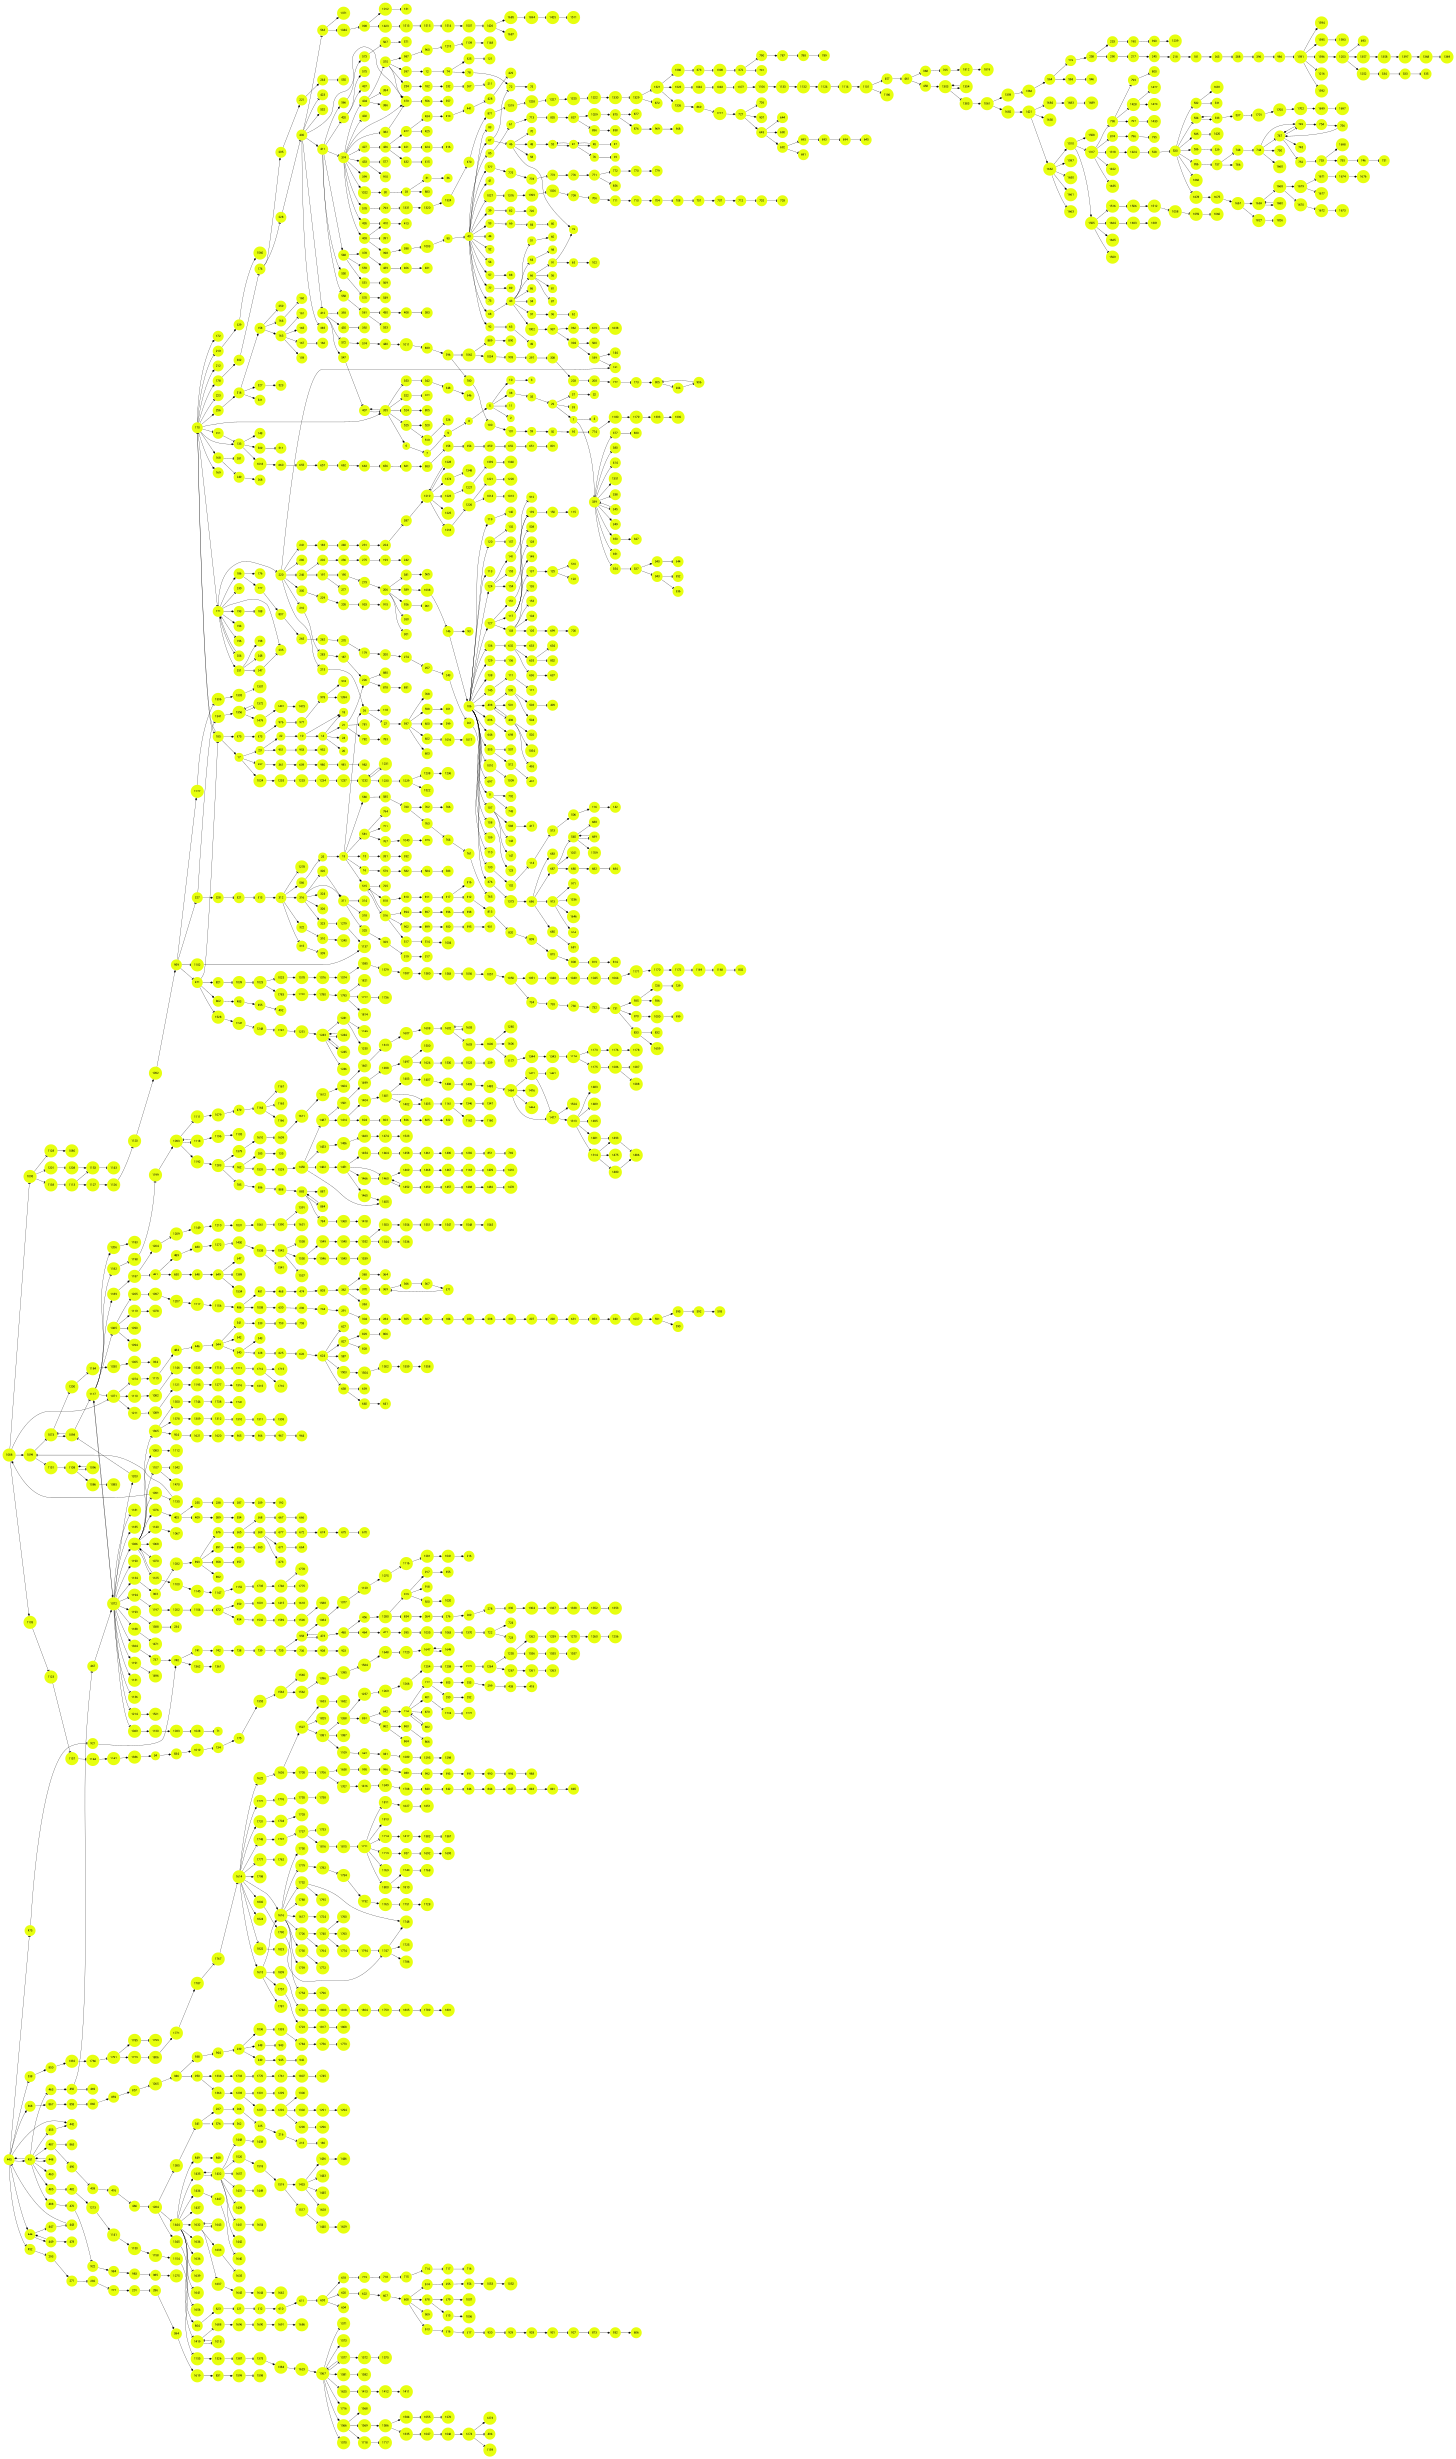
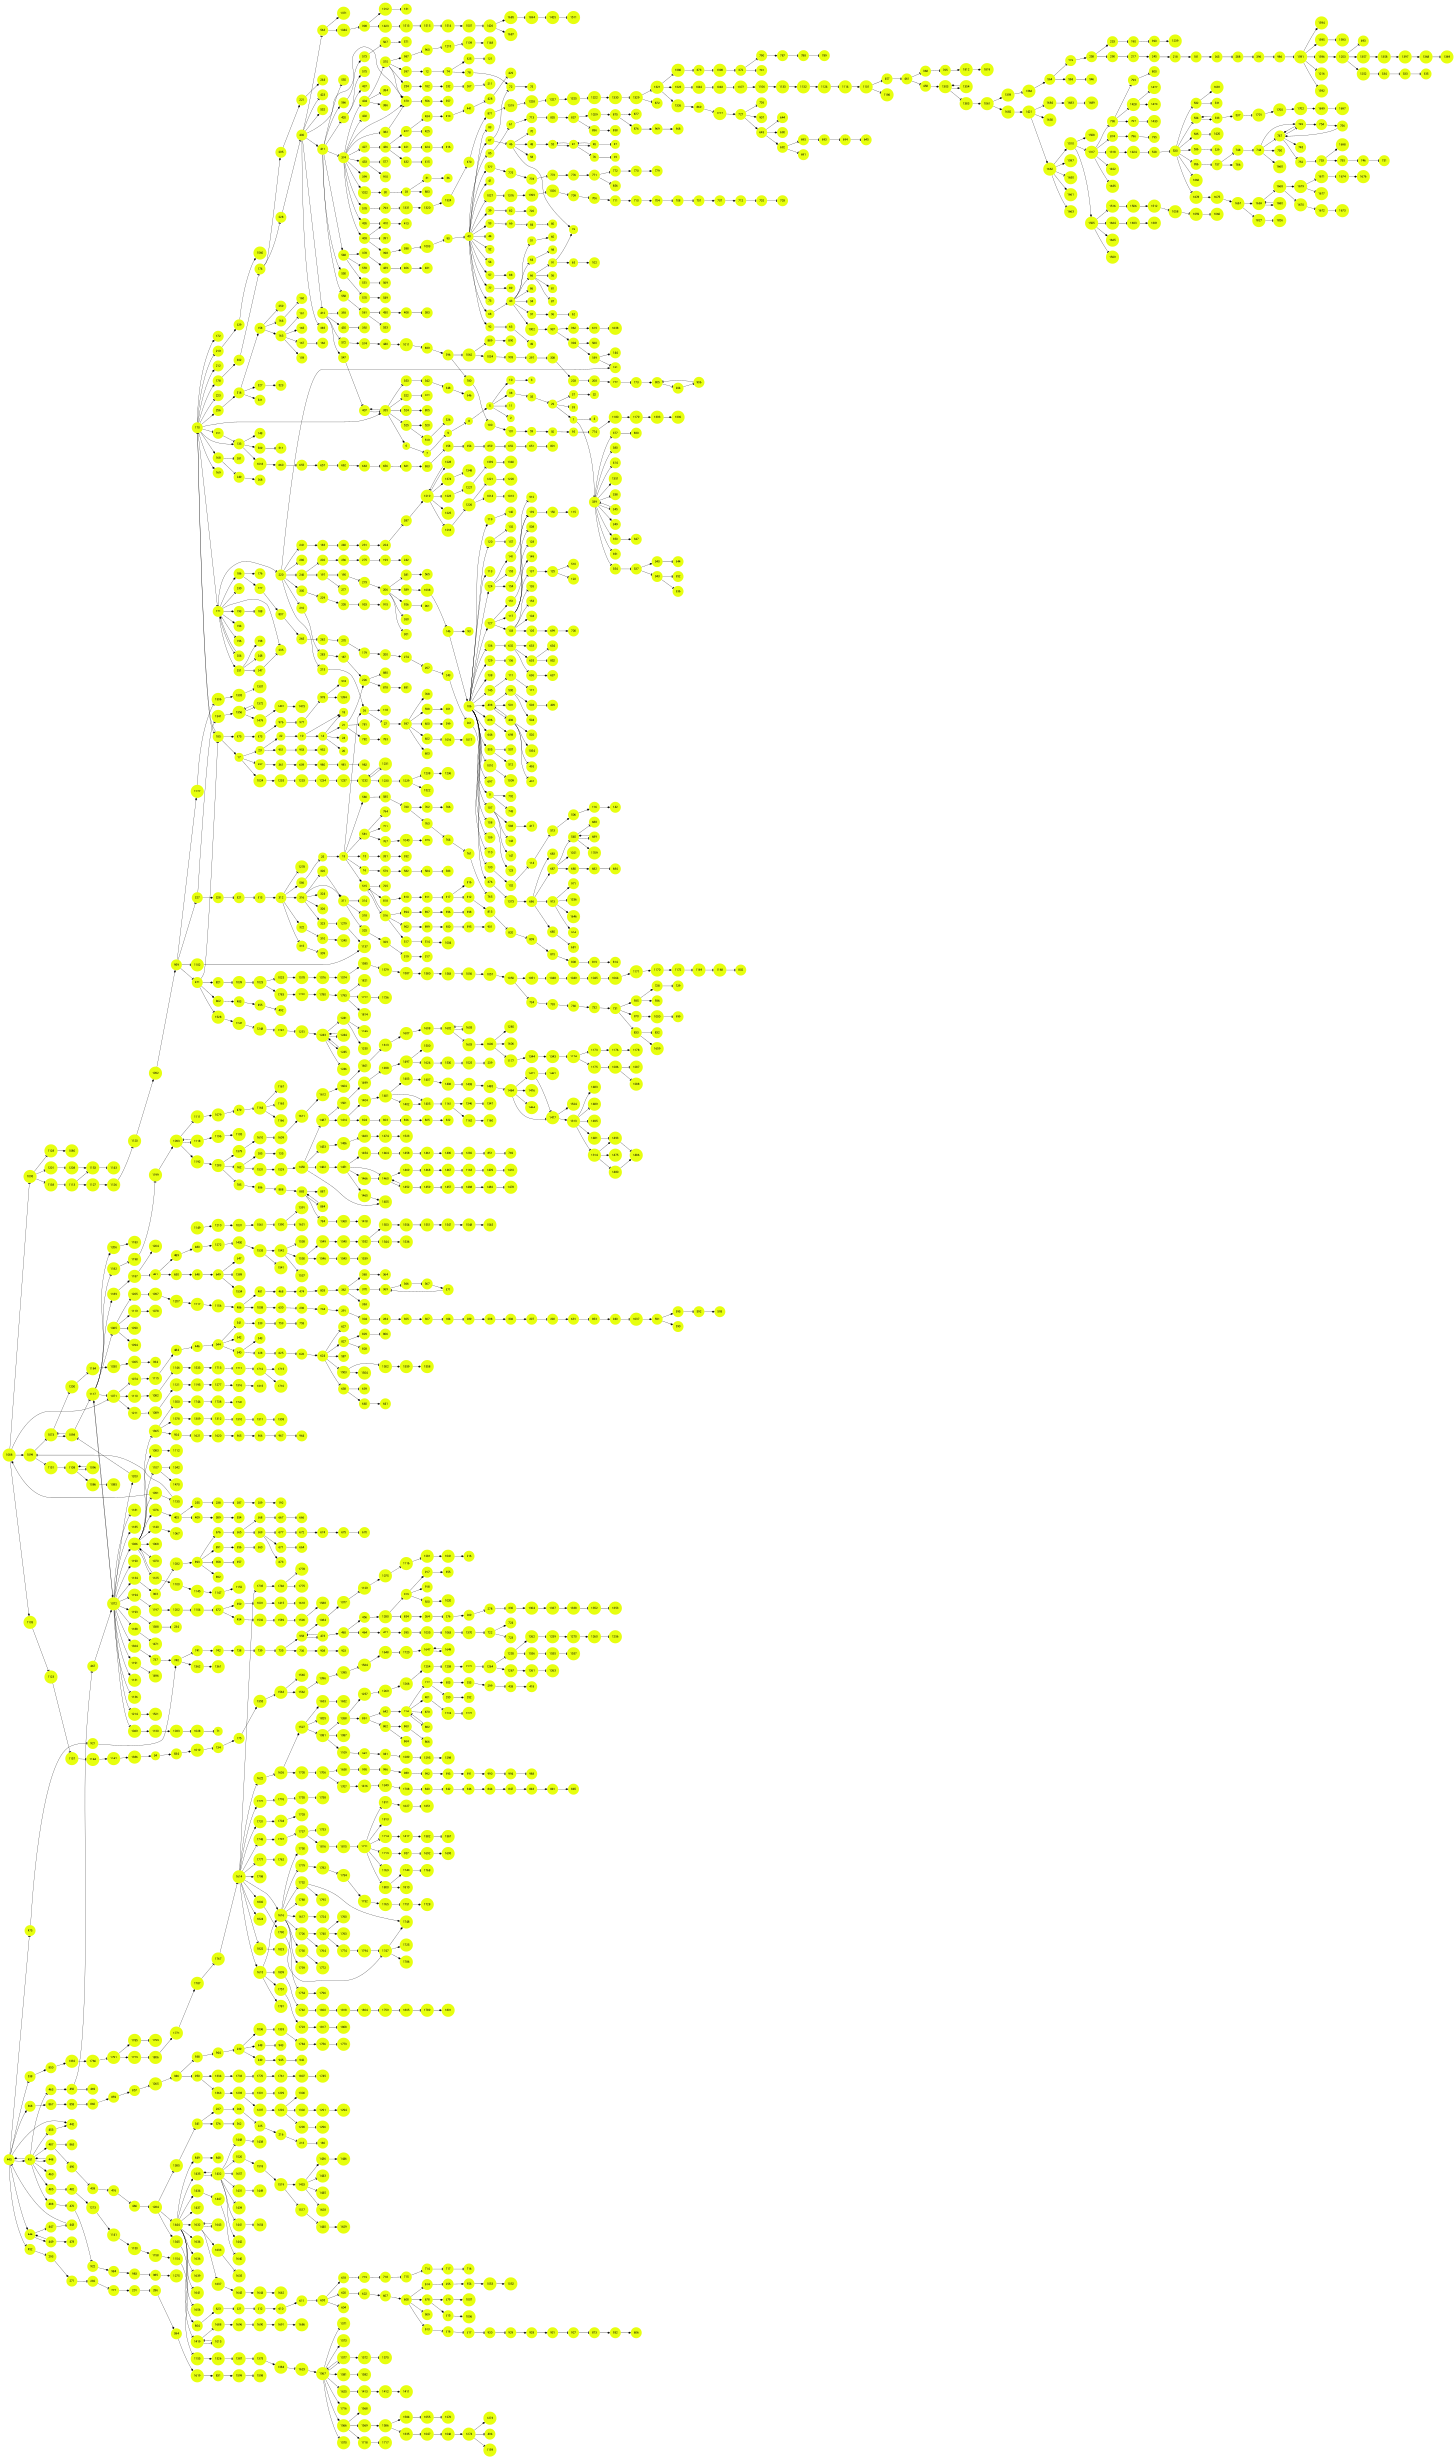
(333, 80) -> (330, 118)
(521, 773) -> (521, 753)
(176, 1234) -> none
(374, 1370) -> (363, 1364)
(249, 1587) -> (246, 1731)
(206, 2124) -> (206, 2124)
